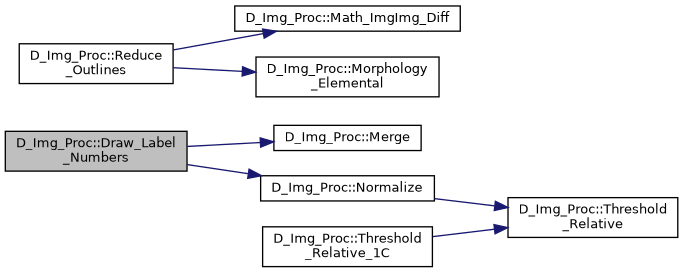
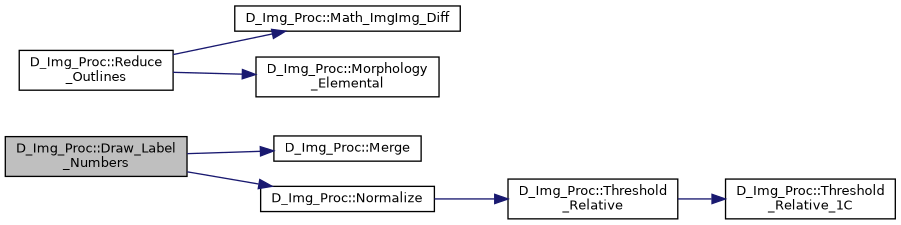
(464, 233) -> (695, 199)
